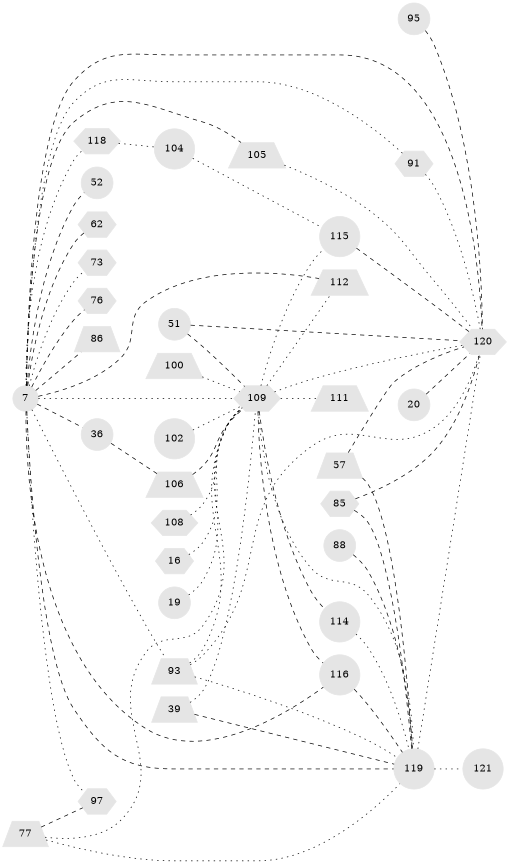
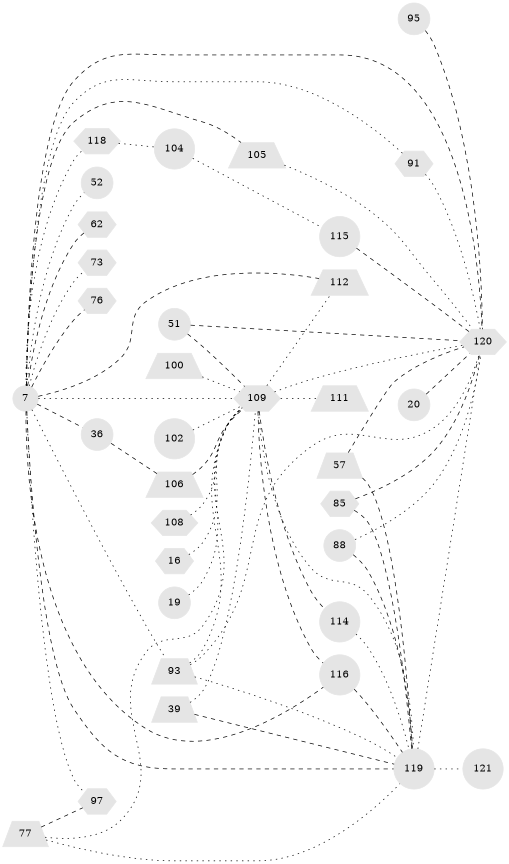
(43, 285) -> (43, 285)
(285, 314) -> none
(97, 339) -> none
none -> (445, 467)
